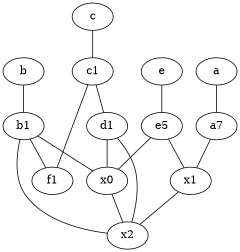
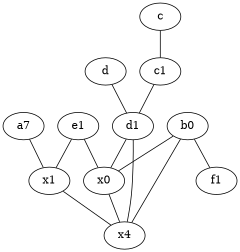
(24, 71) -> none
none -> (106, 71)
(162, 71) -> none
(217, 71) -> none
(24, 126) -> (188, 126)
(73, 126) -> none
(162, 126) -> (78, 126)
(128, 236) -> (125, 236)
